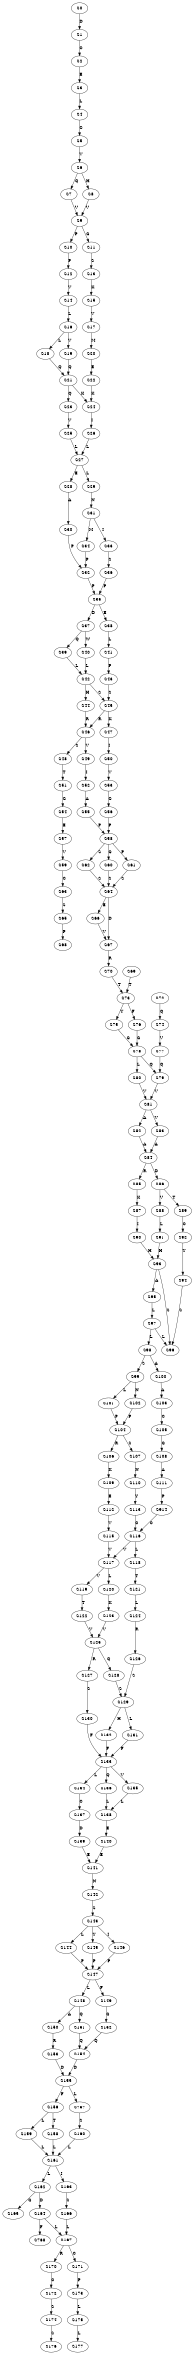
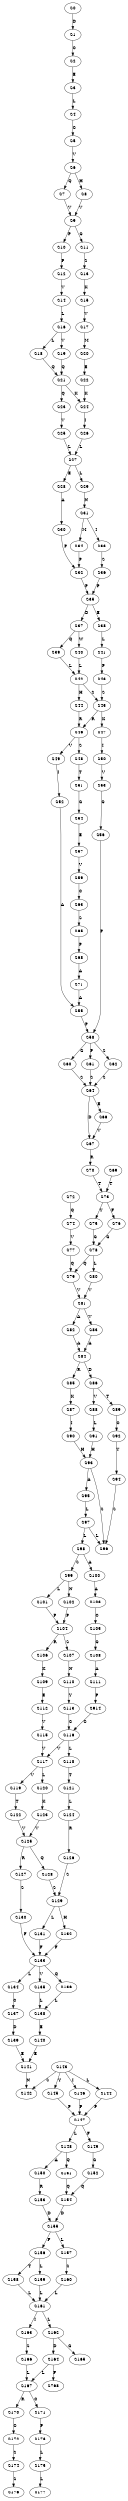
none -> (79, 985)
(93, 1907) -> (45, 2079)
(80, 2107) -> (66, 2253)
